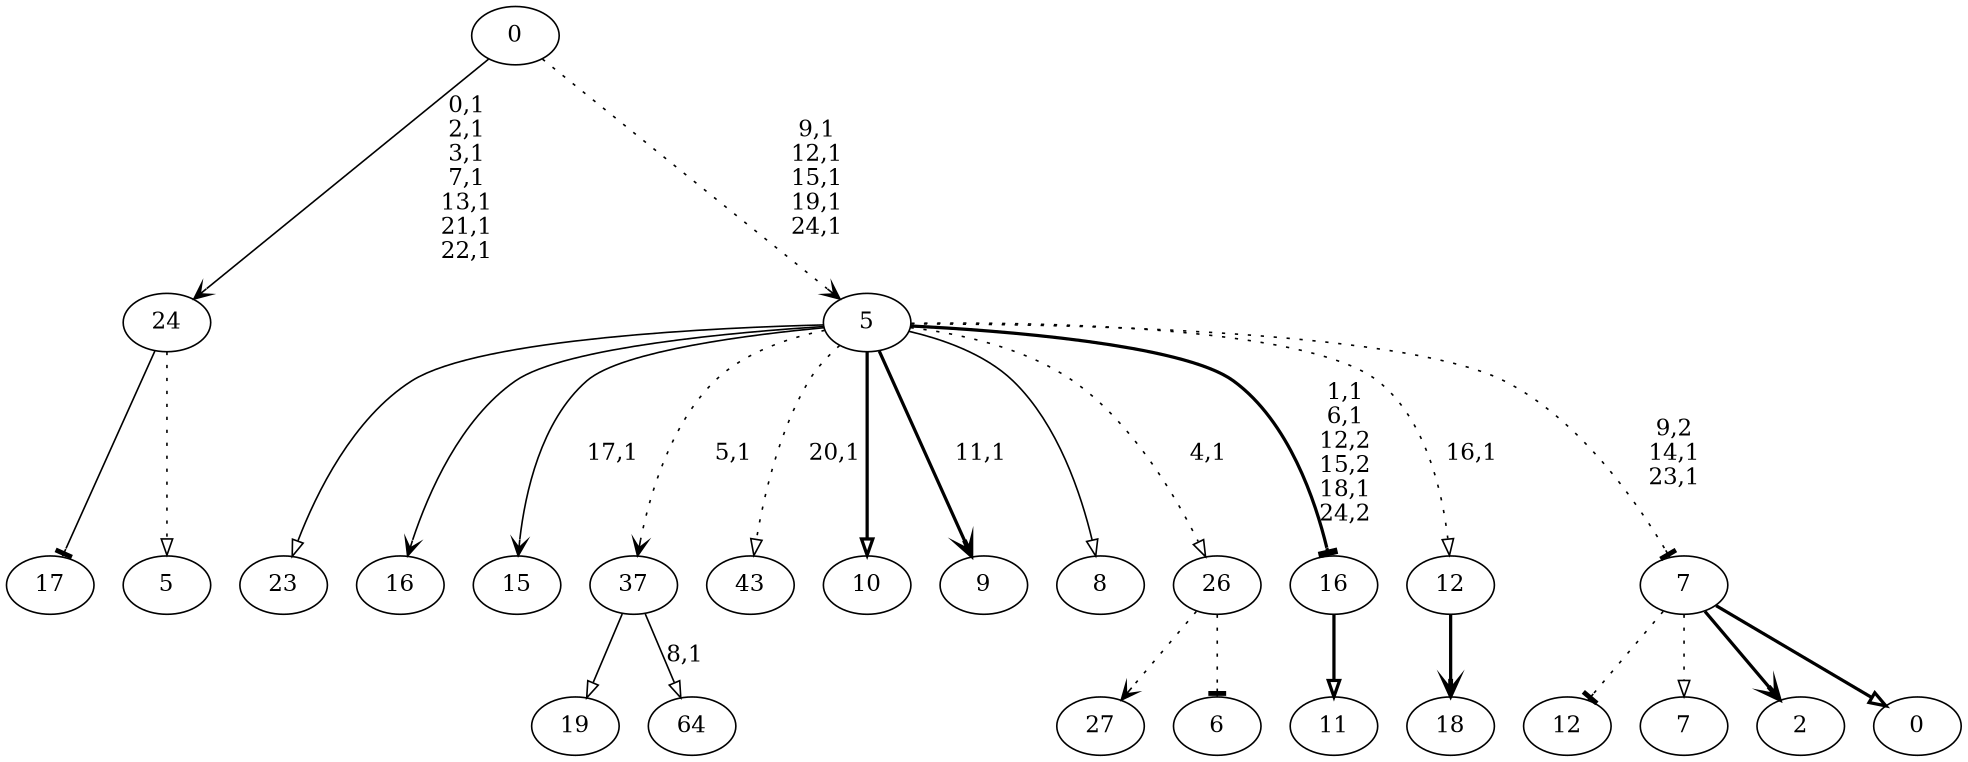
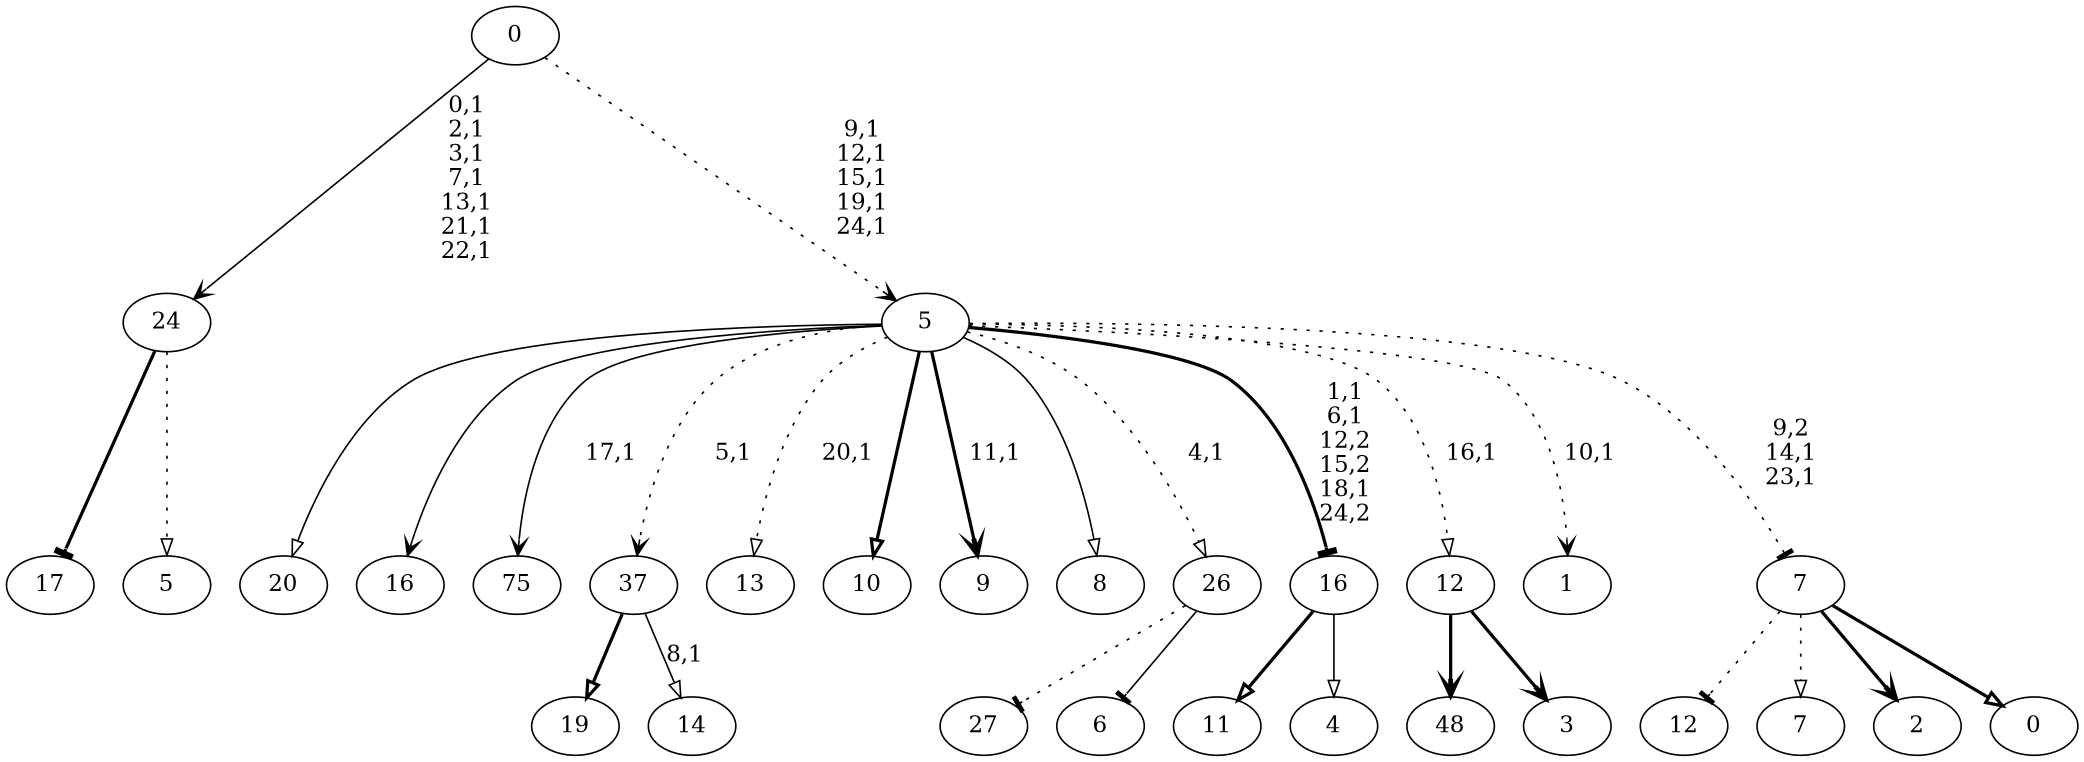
(110, 450) -> (110, 450)
(284, 585) -> (284, 585)
(517, 585) -> (517, 585)
(750, 585) -> (750, 585)
none -> (1567, 585)
(608, 648) -> (608, 648)
(1164, 649) -> (1104, 654)
(1217, 652) -> (1162, 652)
(692, 726) -> (692, 726)
none -> (1334, 726)
(1451, 726) -> (1451, 726)
none -> (1567, 726)
